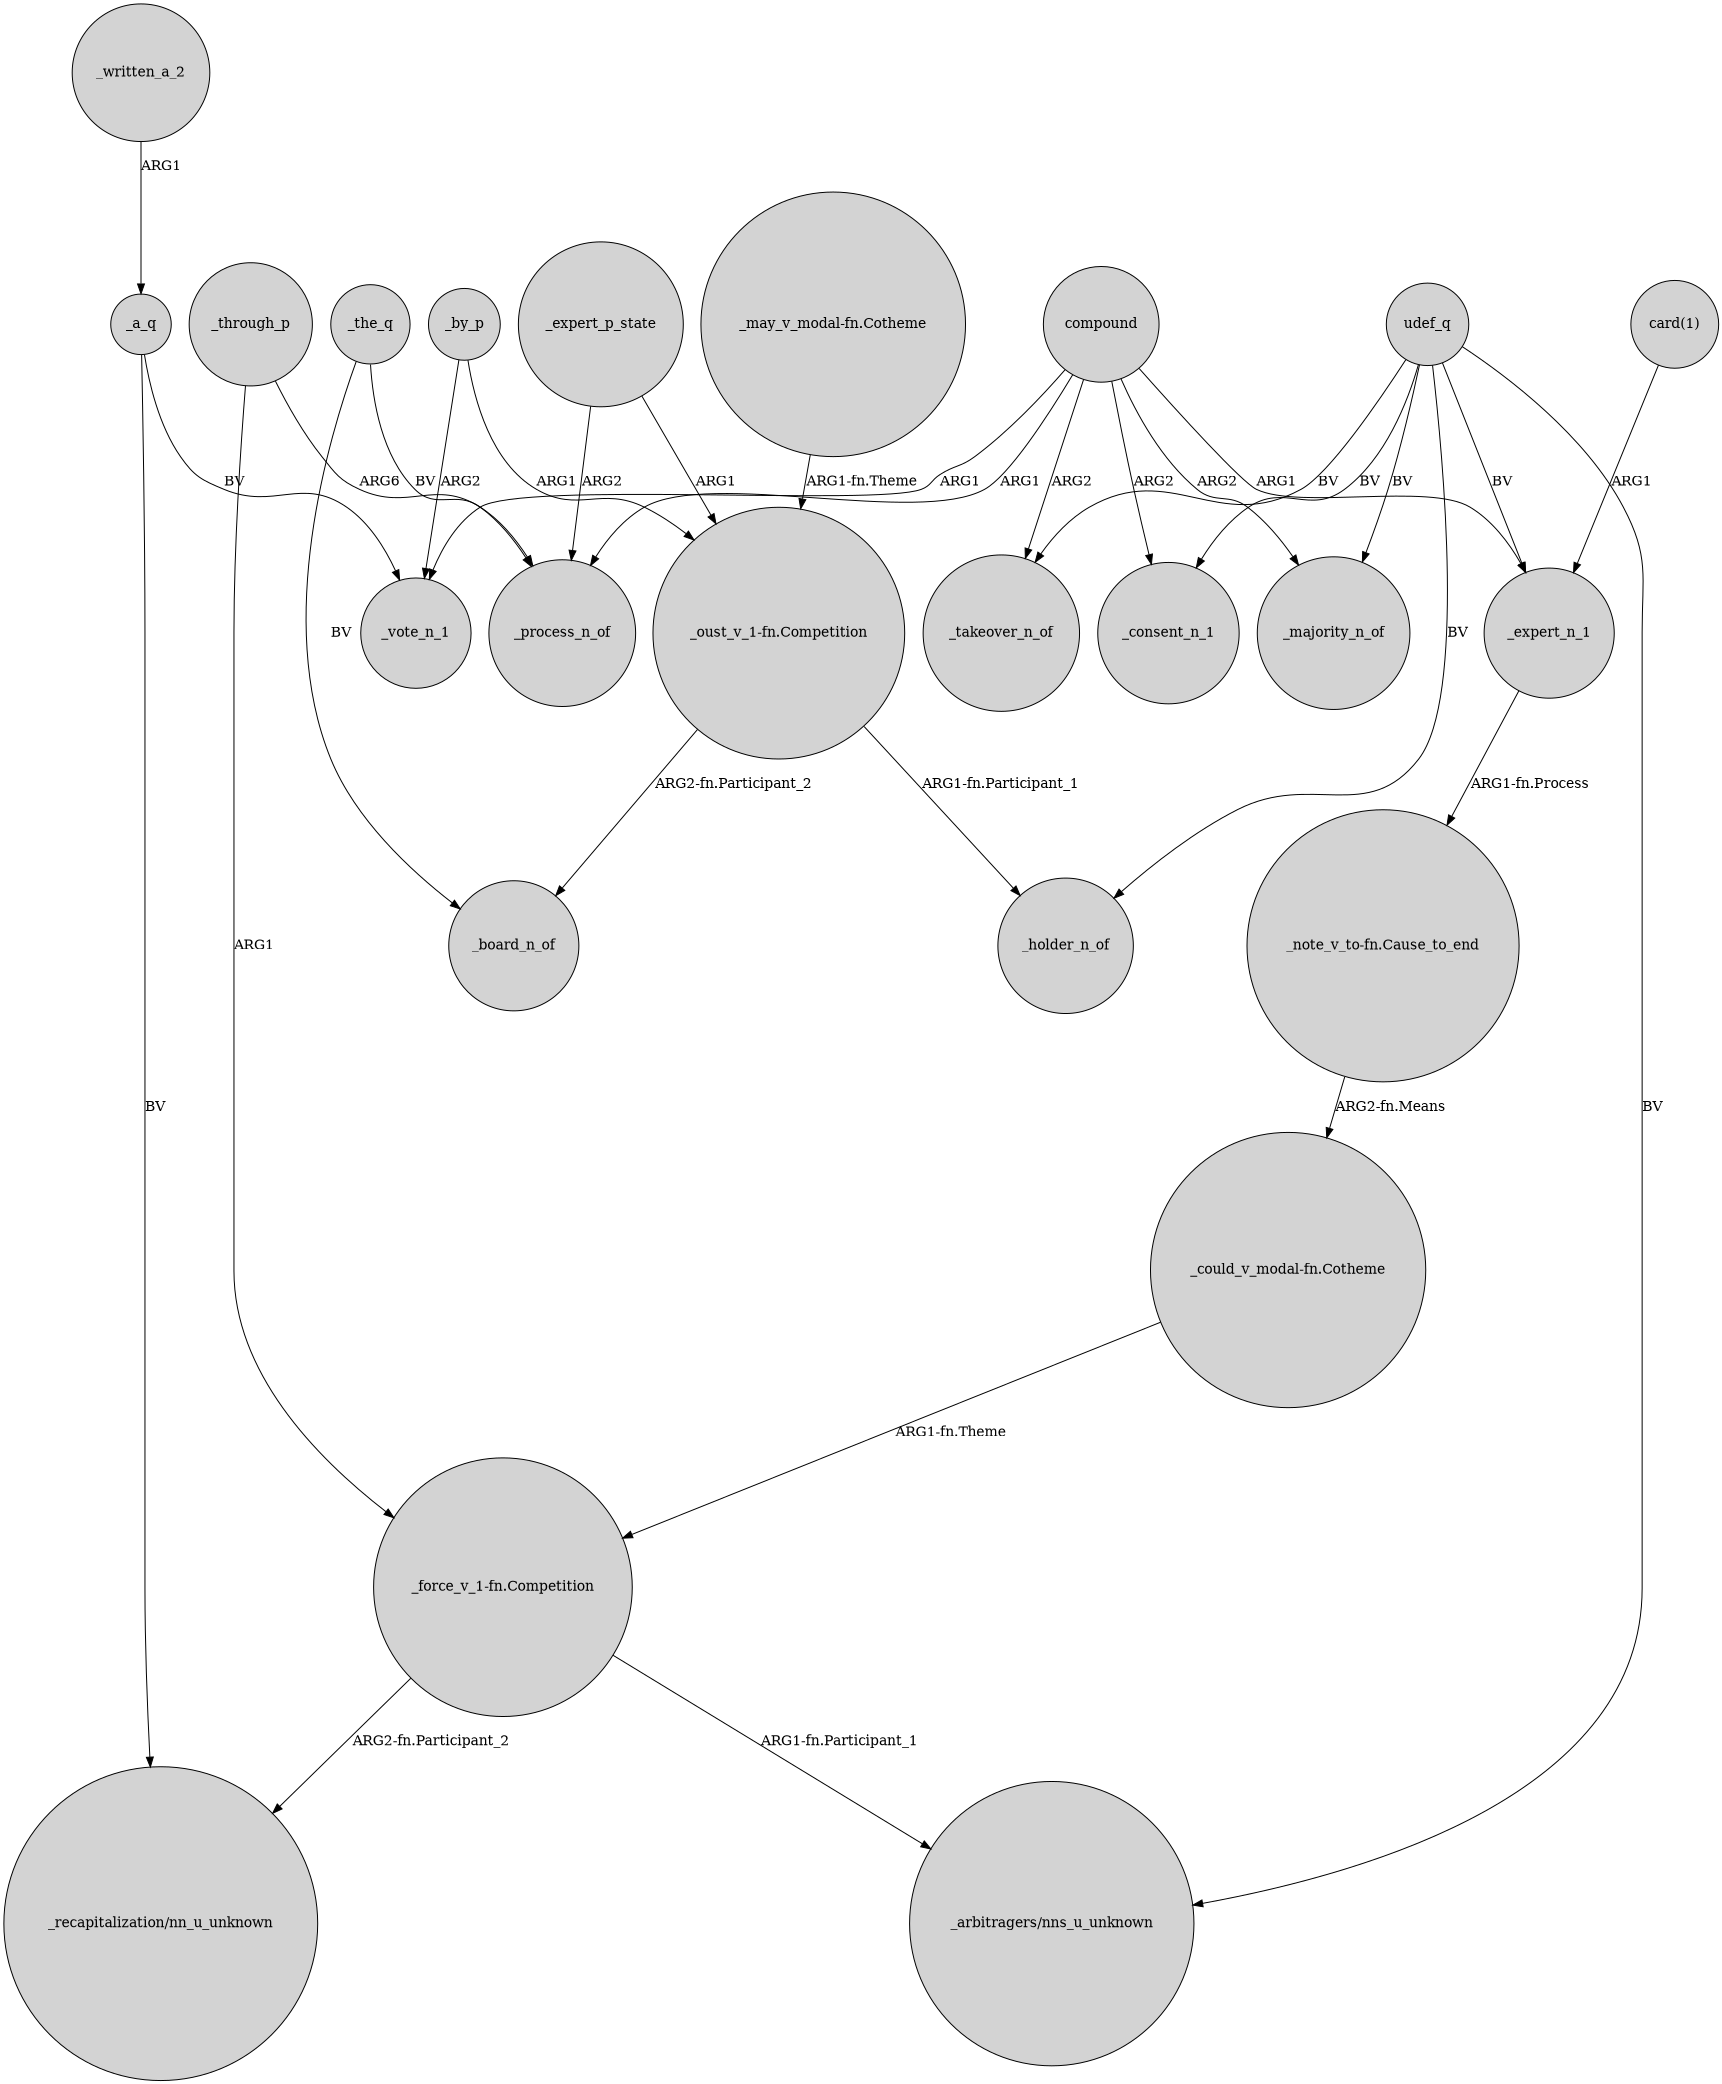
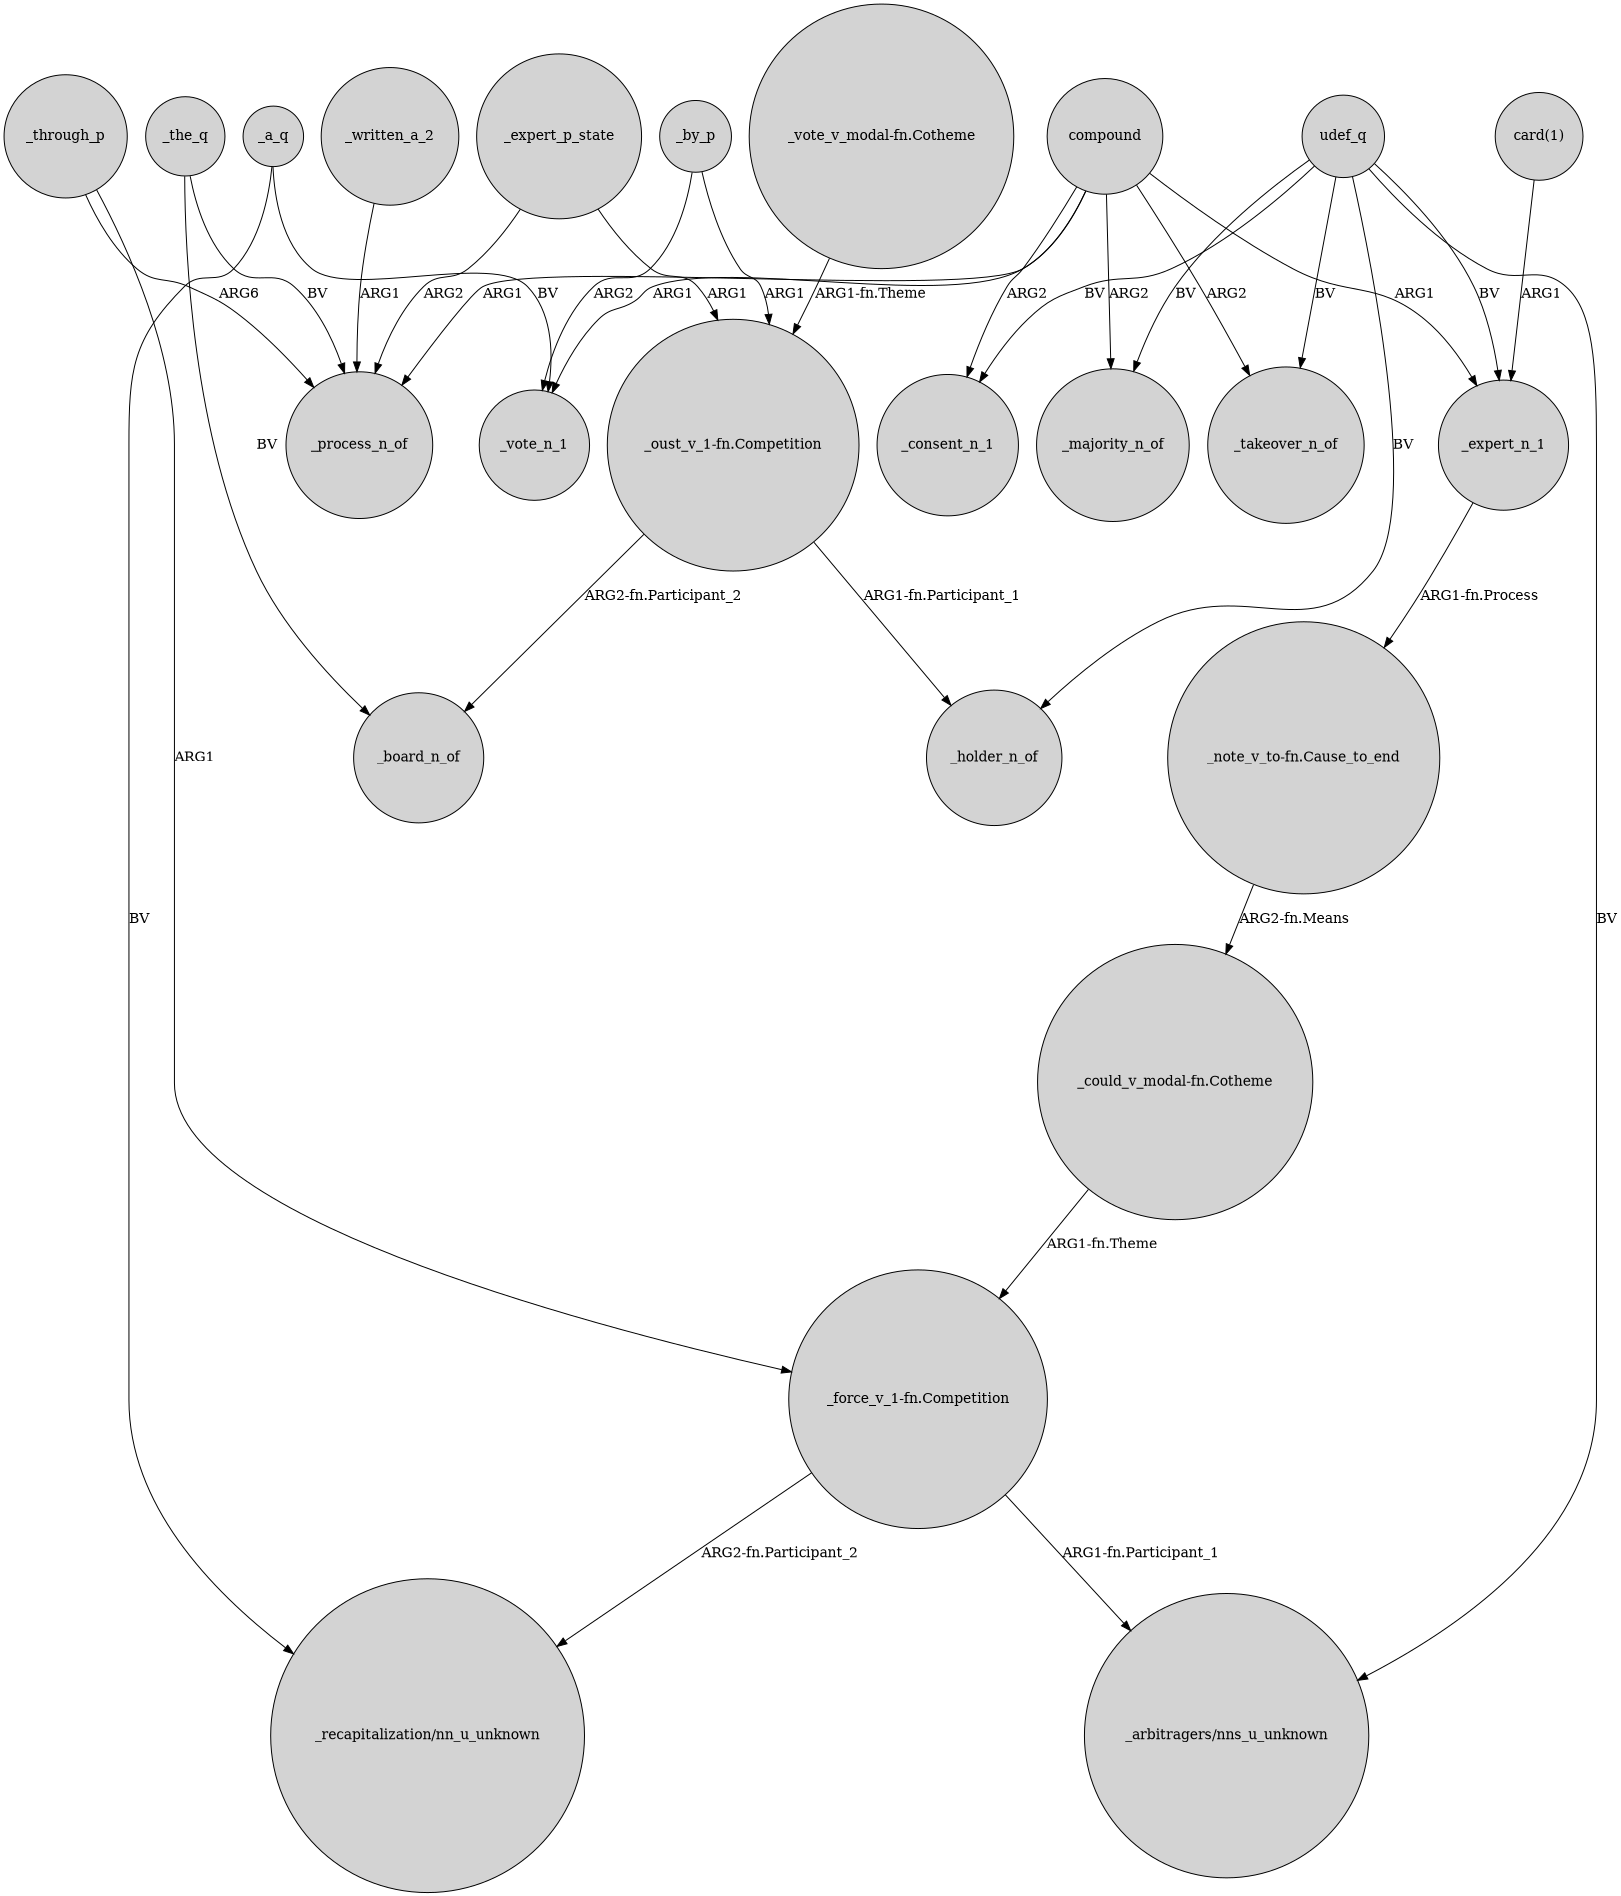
(141, 213) -> (360, 286)
(833, 324) -> (881, 136)
